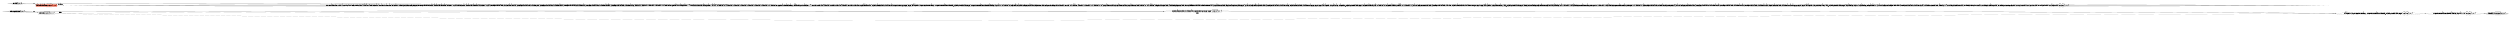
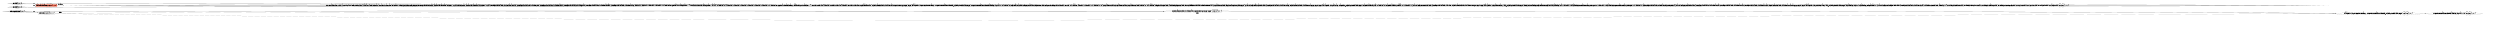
none -> (17, 7)
(2497, 14) -> none
